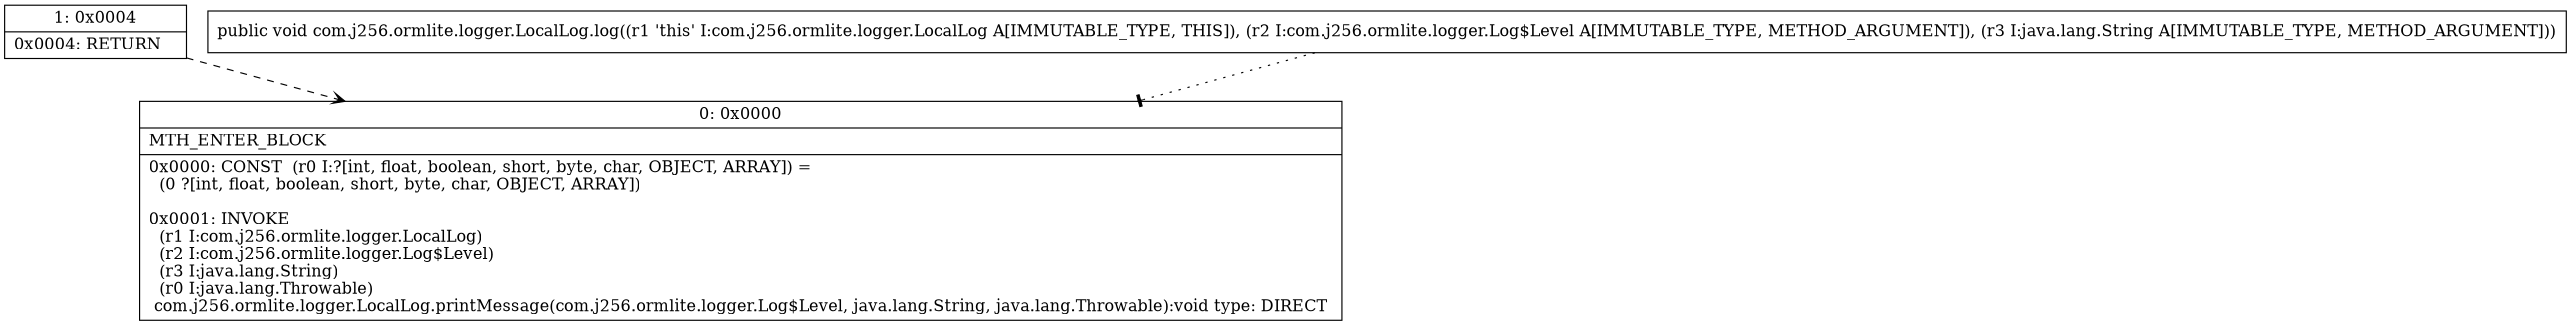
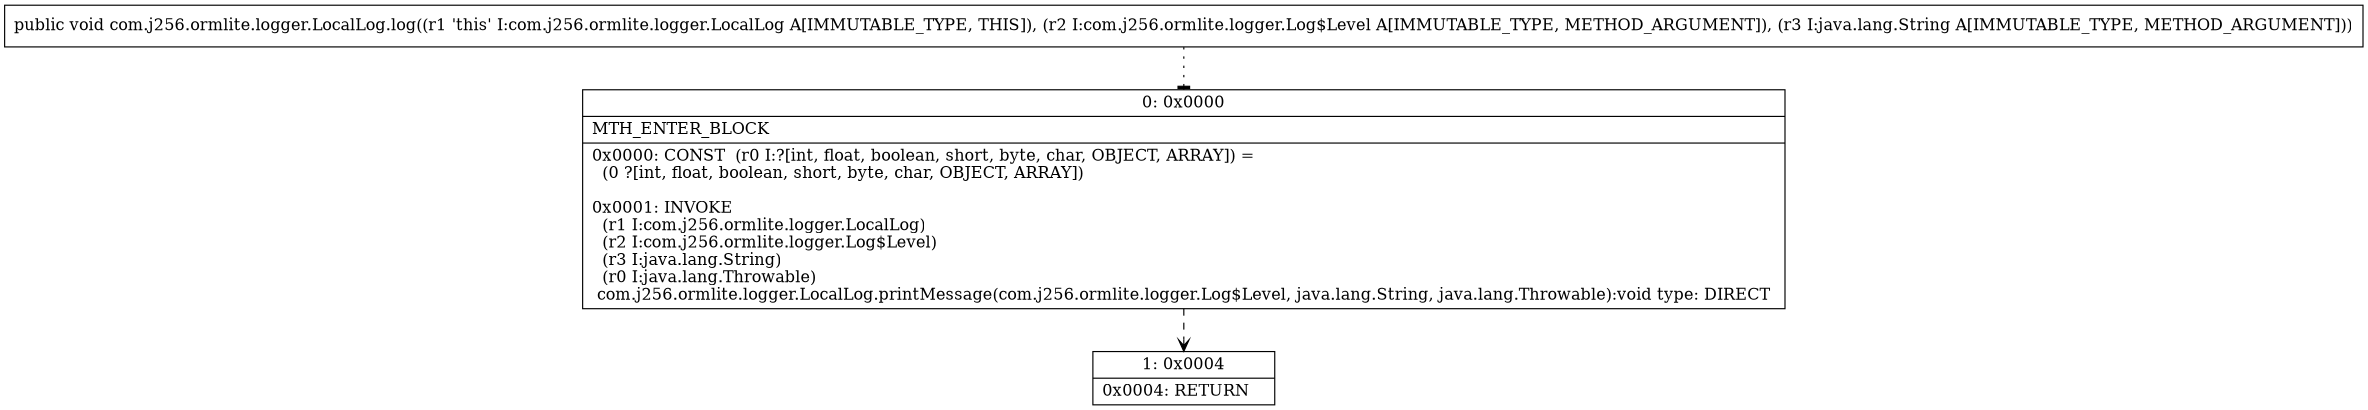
(260, 78) -> (1184, 324)
